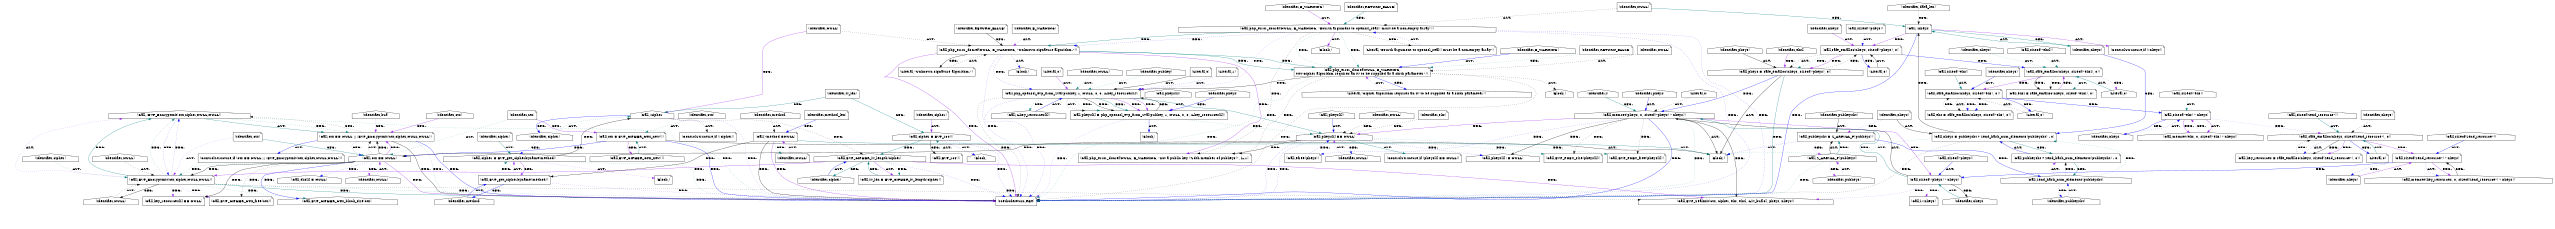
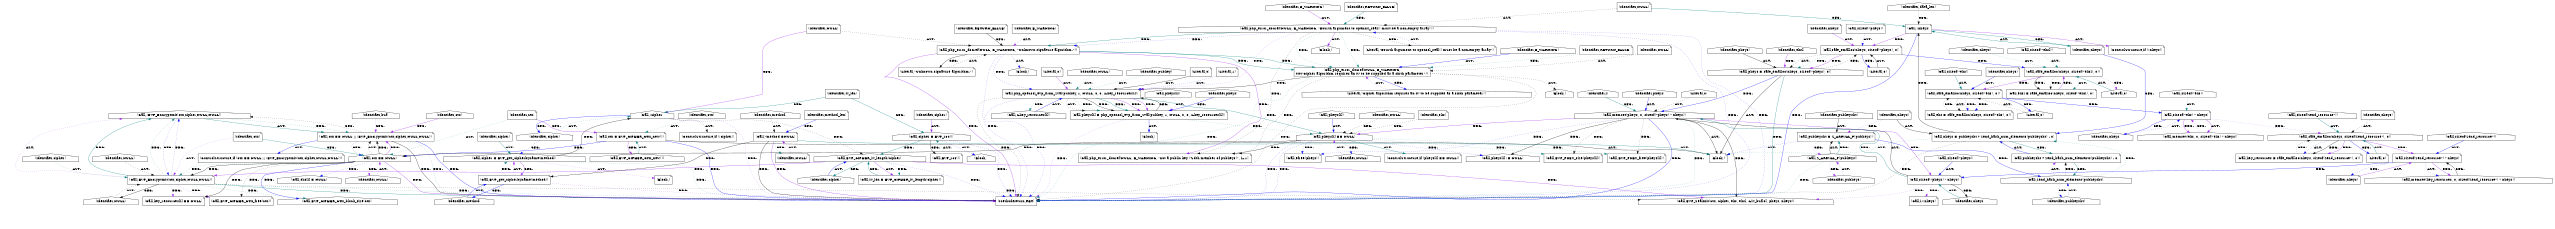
(632, 130) -> none
(1318, 148) -> (1305, 146)
